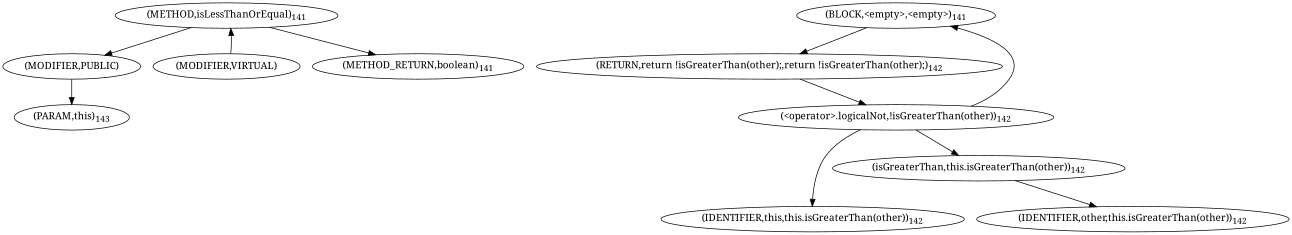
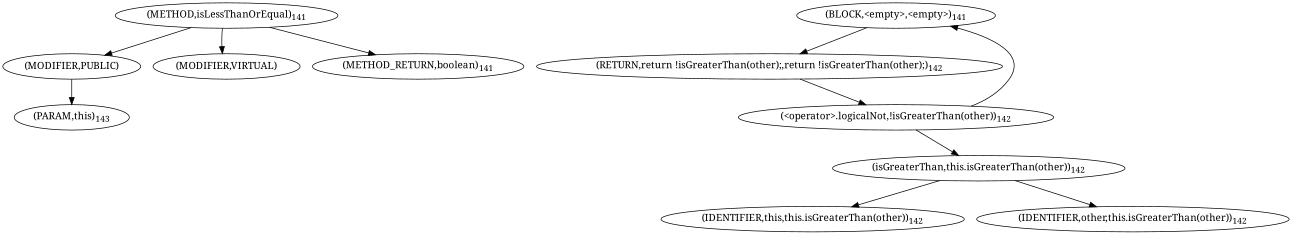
(231, 45) -> (222, 38)
(825, 157) -> (899, 193)
